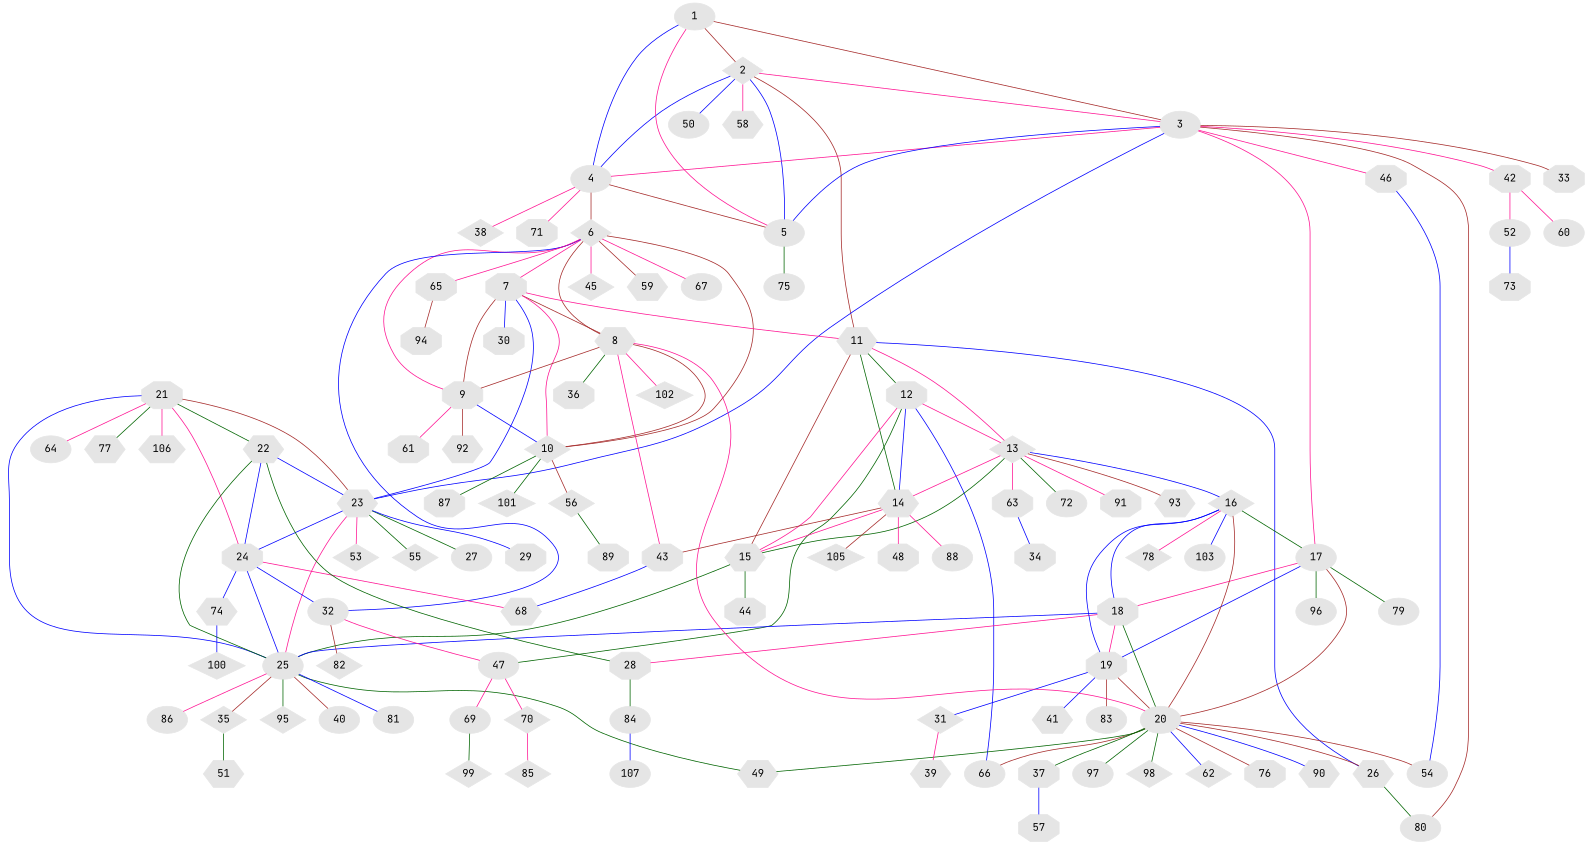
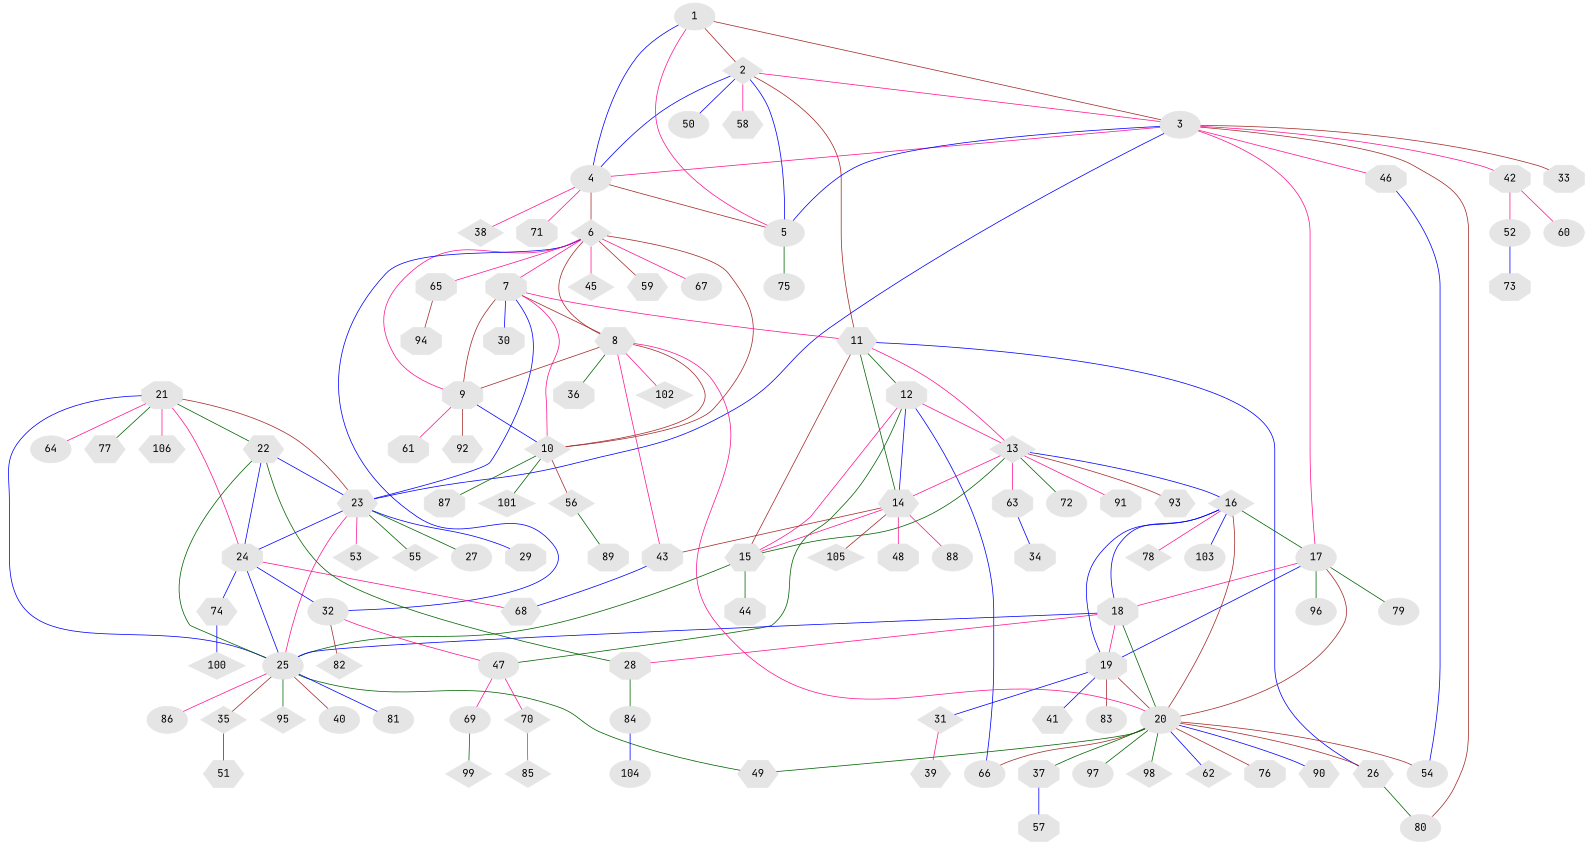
(630, 774) -> (630, 774)
